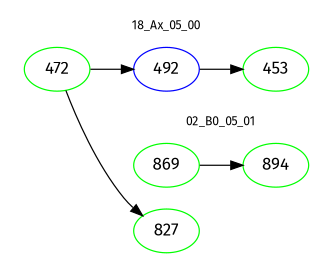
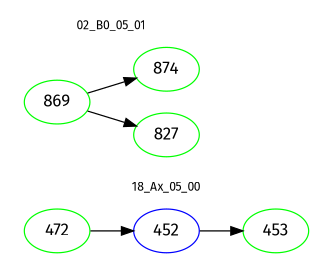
(166, 69) -> (166, 231)
(94, 152) -> (106, 117)
(276, 165) -> (166, 69)
